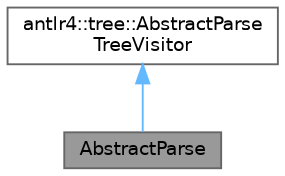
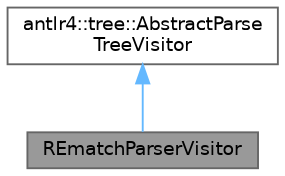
(143, 150) -> (143, 150)
